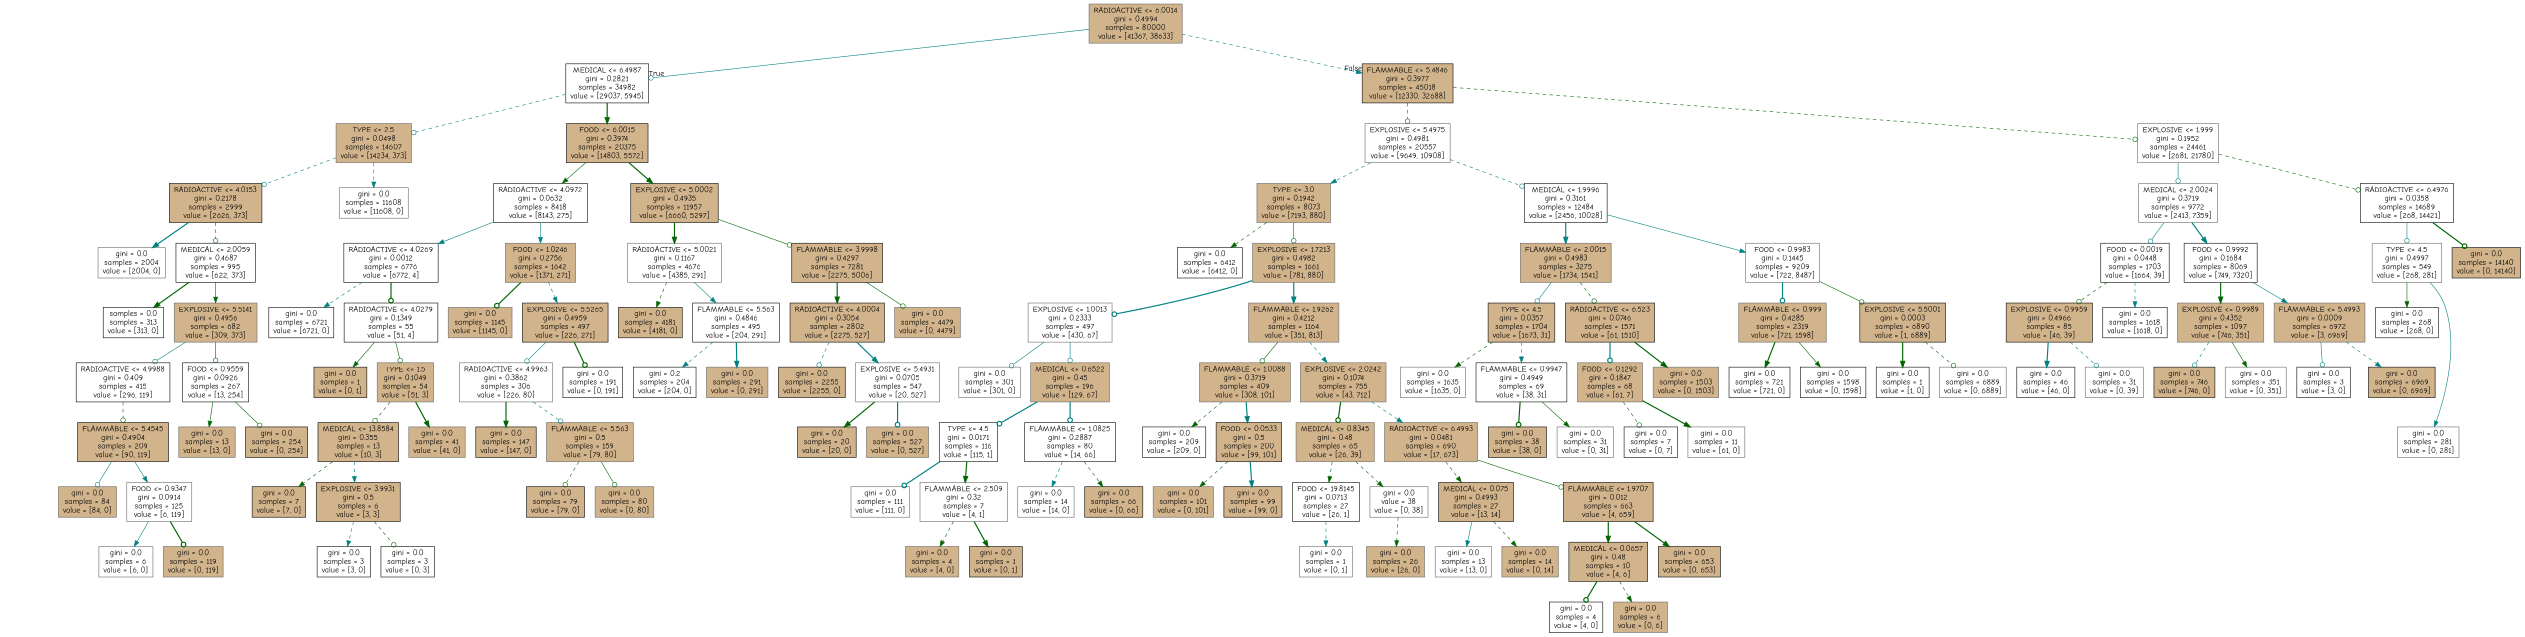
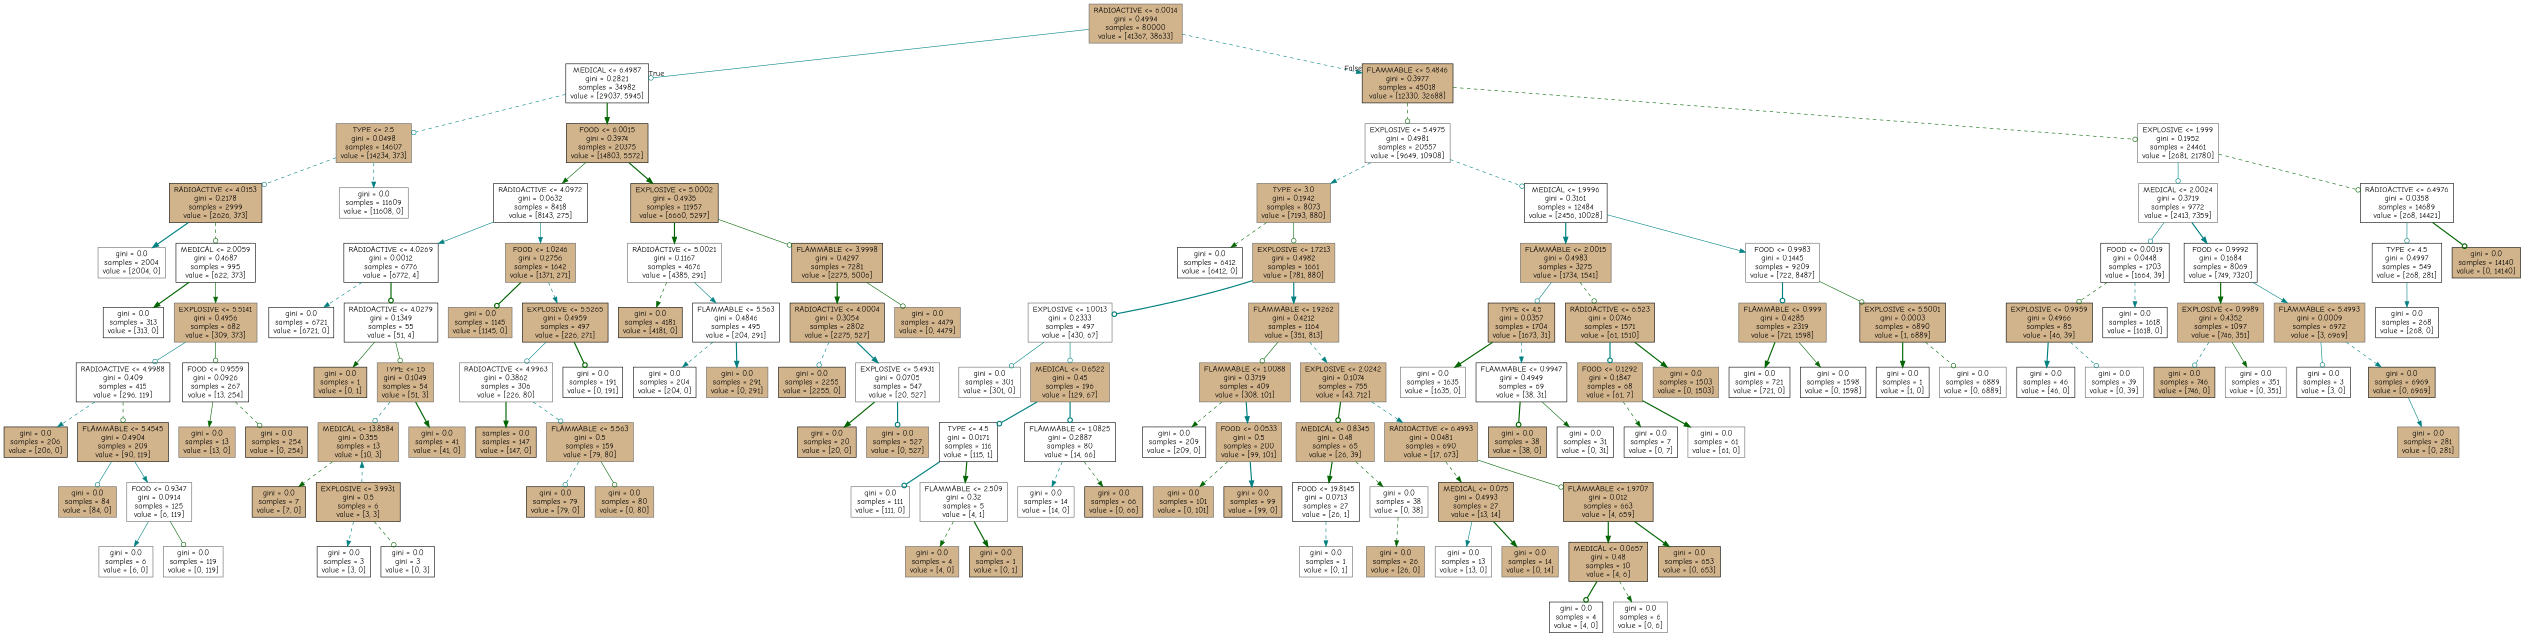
(374, 203) -> (374, 203)
(2407, 263) -> (2407, 263)
(2407, 292) -> (2407, 292)
(133, 323) -> (133, 323)
(2451, 350) -> (2414, 410)
(1476, 353) -> (1476, 353)
(665, 382) -> (665, 382)
(2114, 382) -> (2114, 382)
(383, 410) -> (383, 410)
(247, 413) -> (247, 413)
(1631, 413) -> (1631, 413)
none -> (36, 442)
(358, 442) -> (358, 442)
(506, 442) -> (506, 442)
(1249, 442) -> (1249, 442)
(1585, 442) -> (1585, 442)
(1716, 442) -> (1716, 442)
(2428, 442) -> (2428, 442)
(354, 469) -> (362, 475)
(1331, 469) -> (1331, 469)
(573, 472) -> (573, 472)
(964, 502) -> (964, 502)
(1399, 502) -> (1399, 502)
(176, 532) -> (176, 532)
(1503, 532) -> (1503, 532)
(193, 562) -> (193, 562)
(408, 562) -> (408, 562)
(1640, 617) -> (1640, 617)
